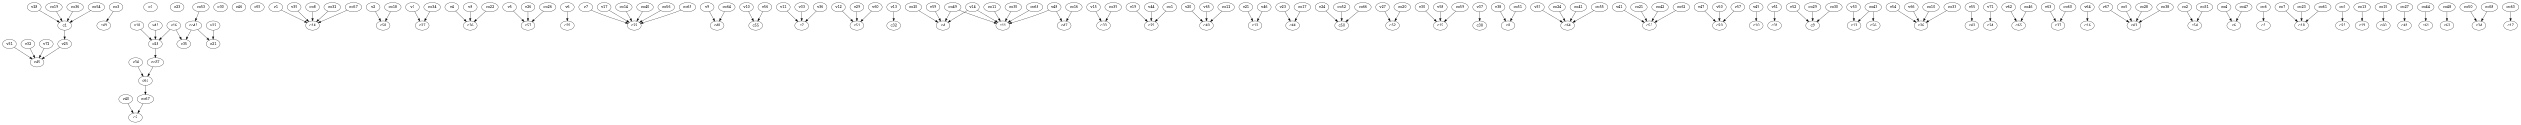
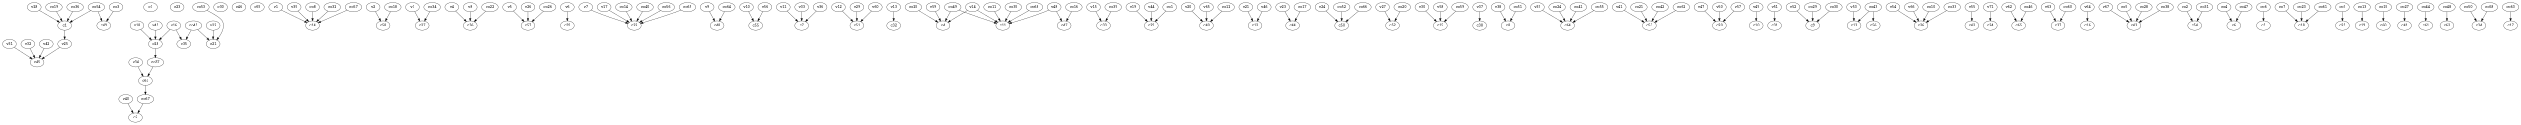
none -> (100, 15)
(198, 15) -> (222, 21)
(46, 44) -> (46, 44)
